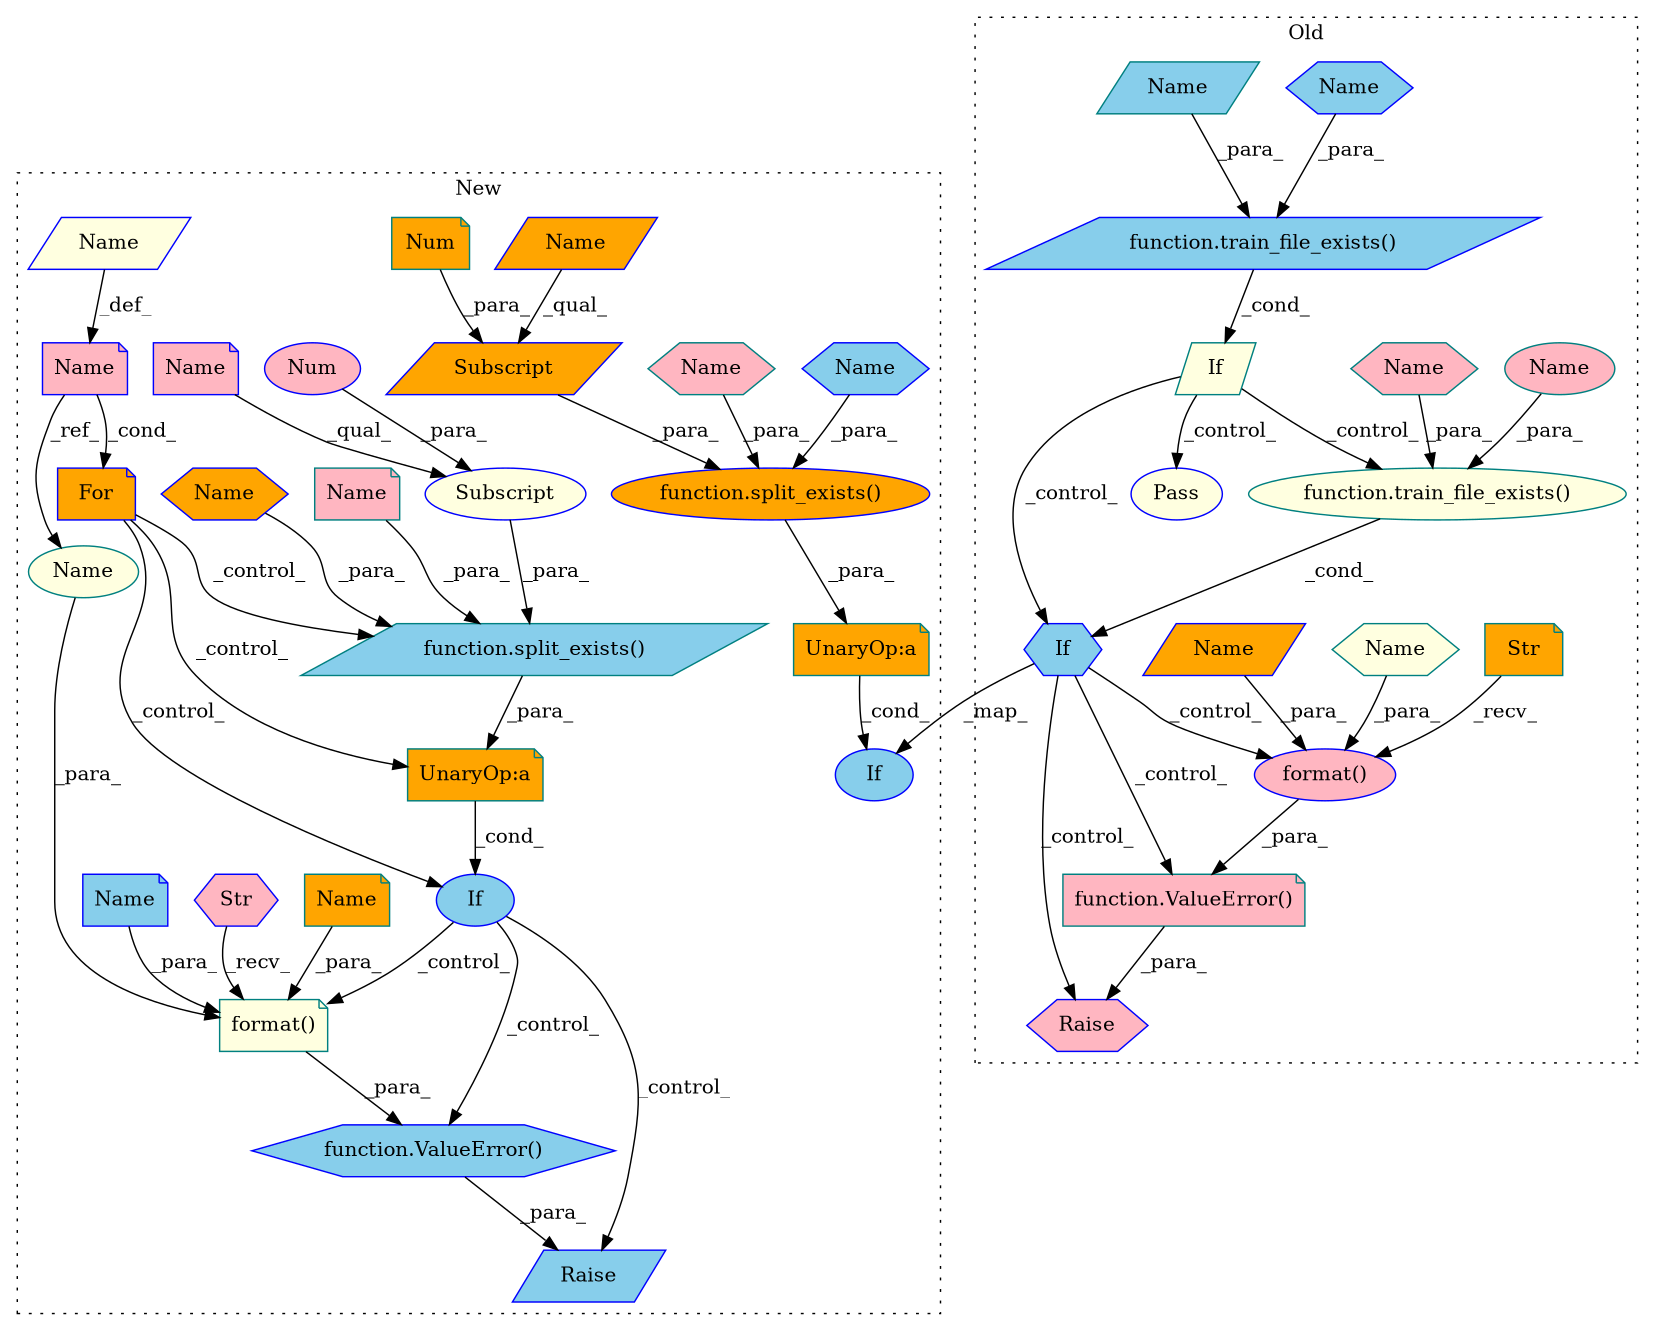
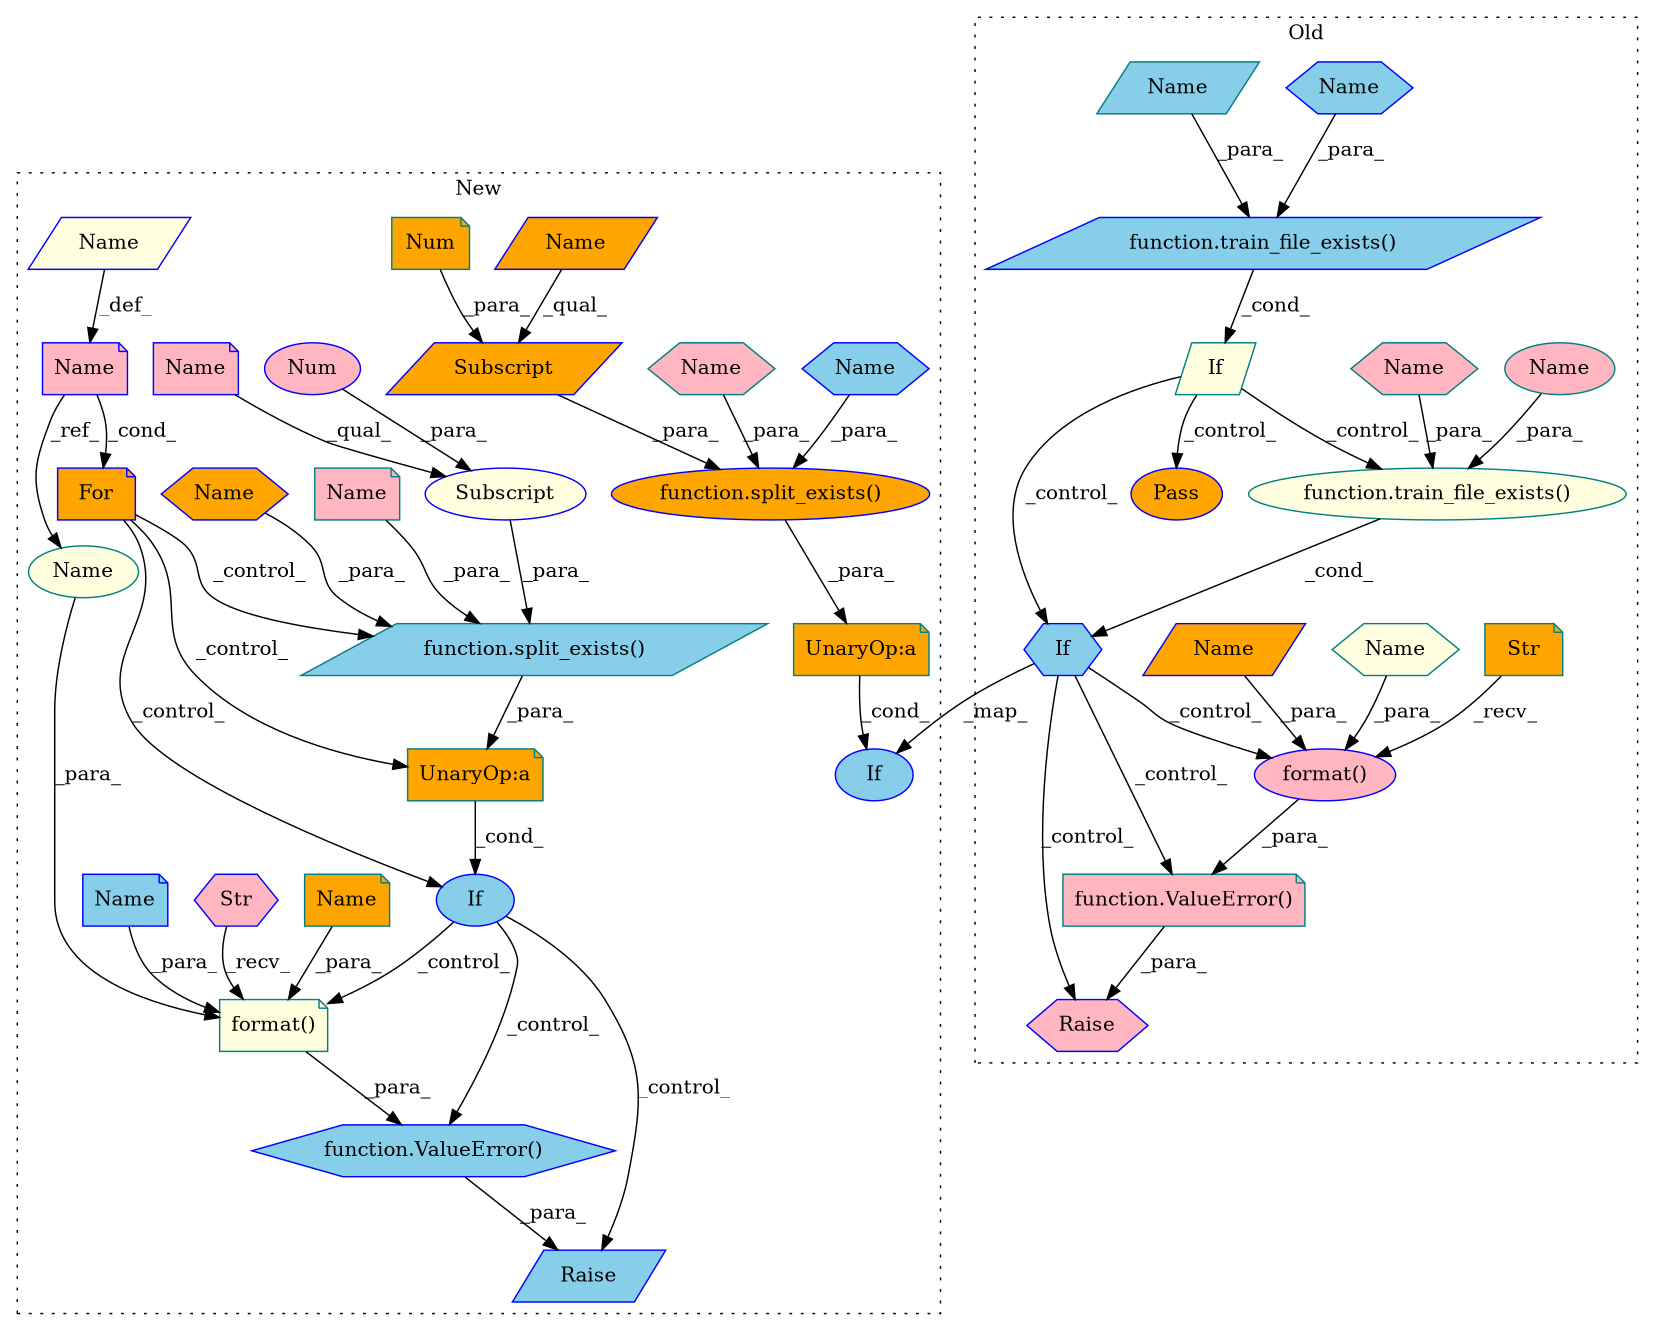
(1177, 494) -> (1177, 494)
